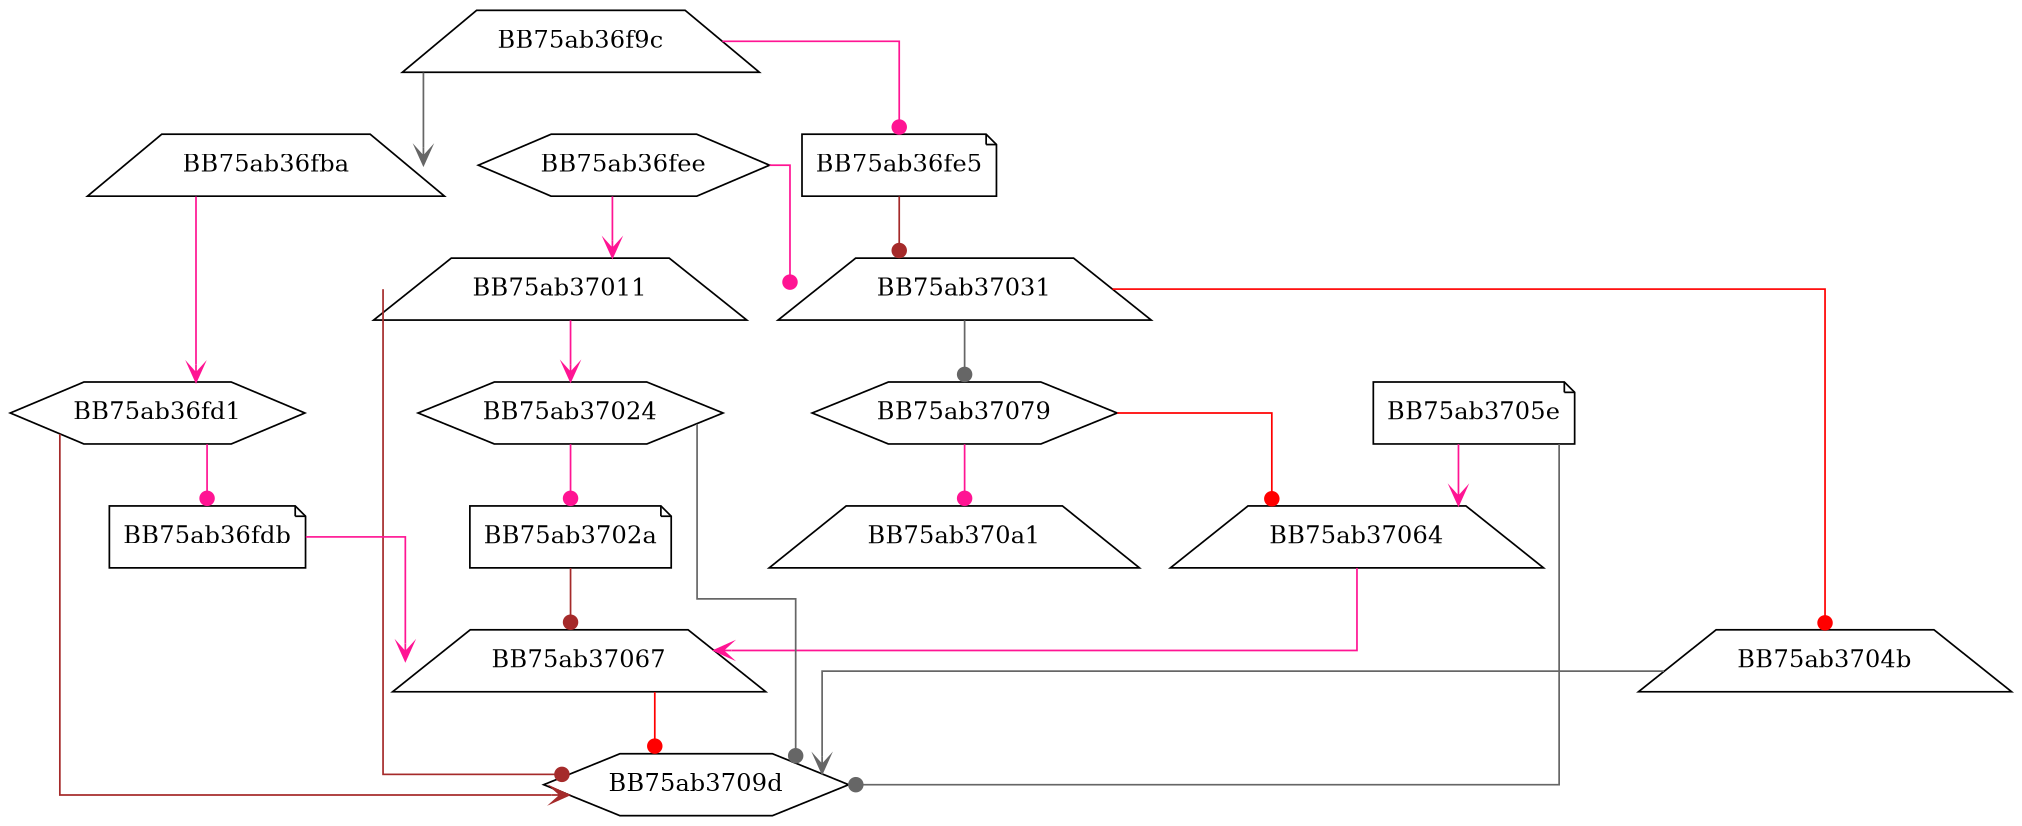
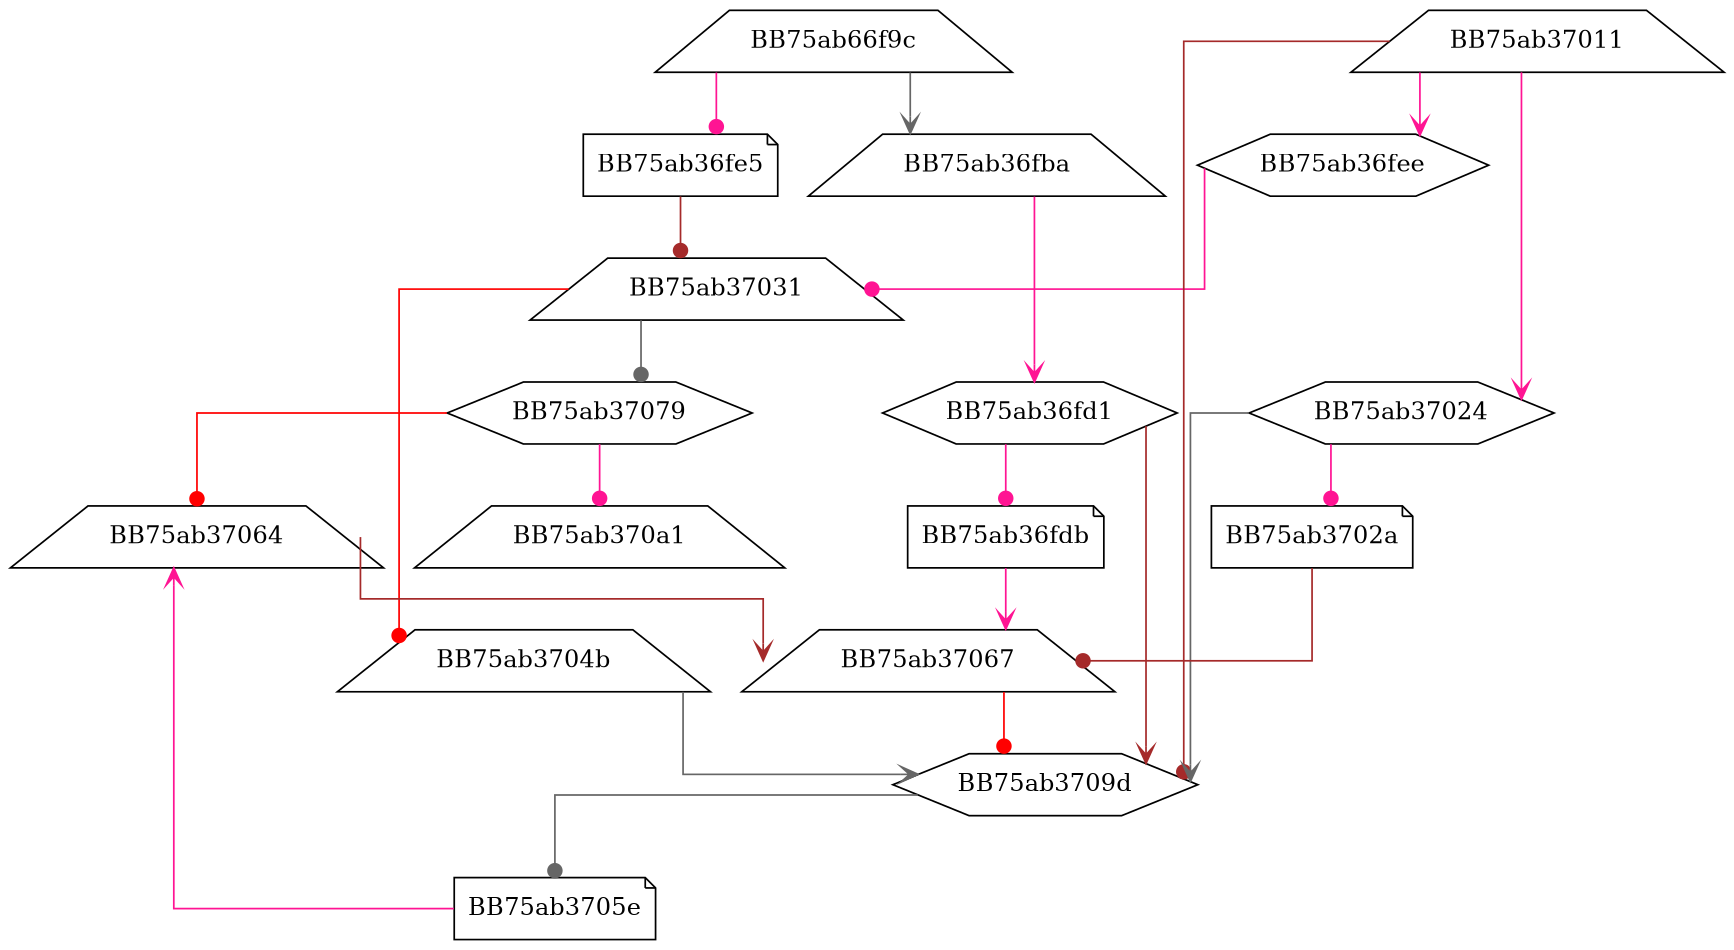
(581, 41) -> (834, 41)
(612, 218) -> (1420, 95)
(734, 599) -> (1190, 560)
(1085, 650) -> (553, 599)
(1381, 785) -> (702, 795)
